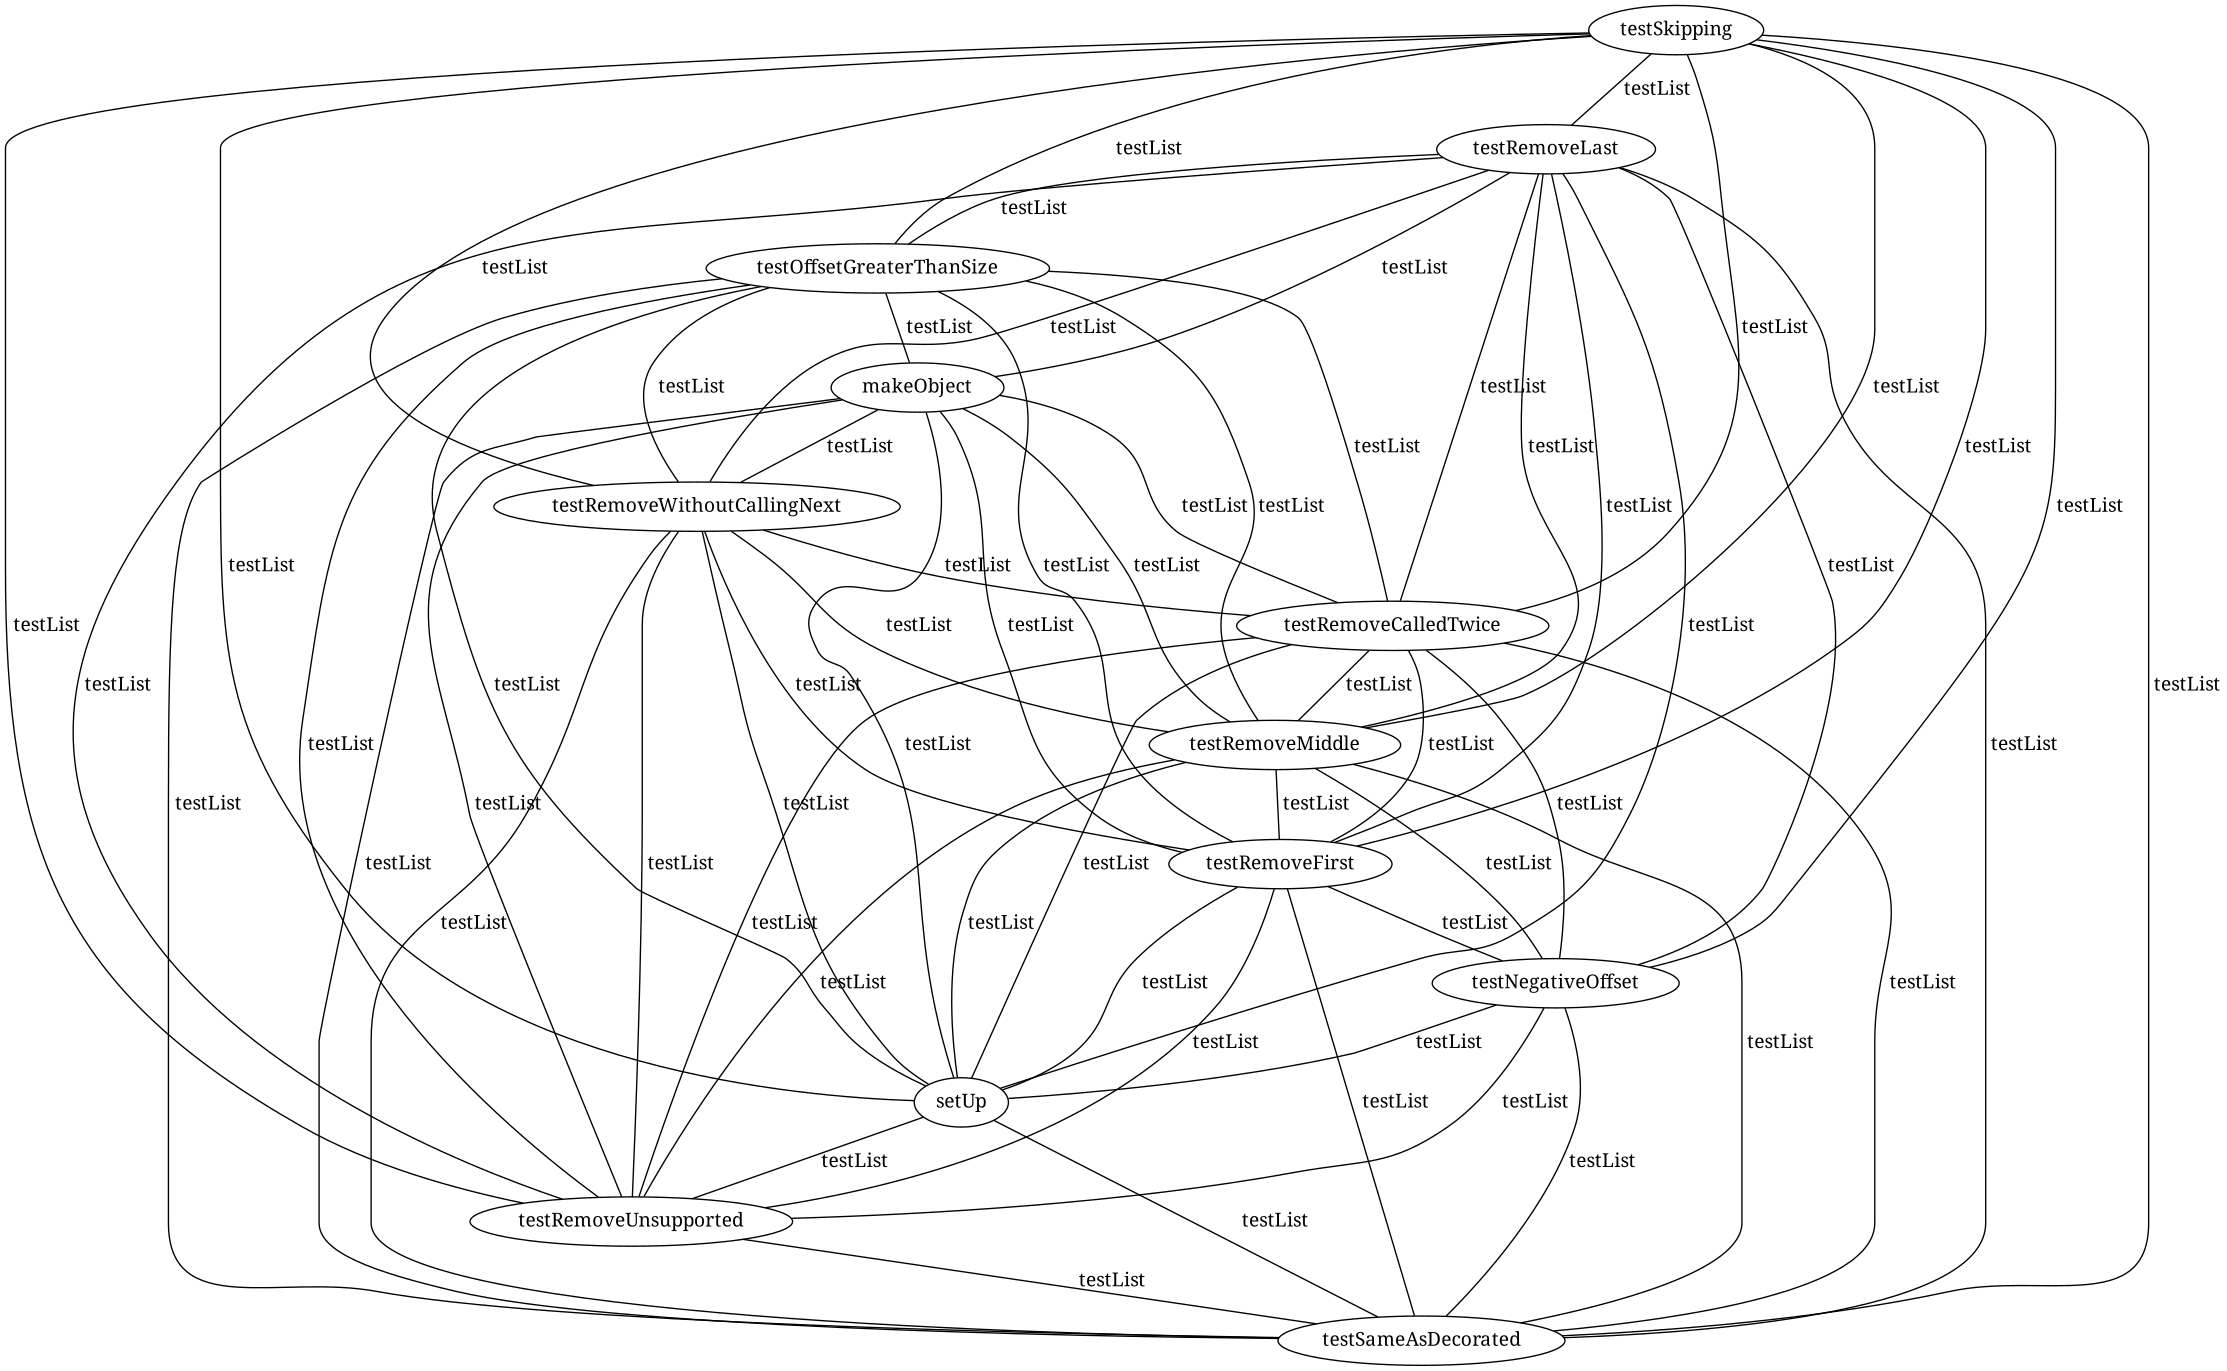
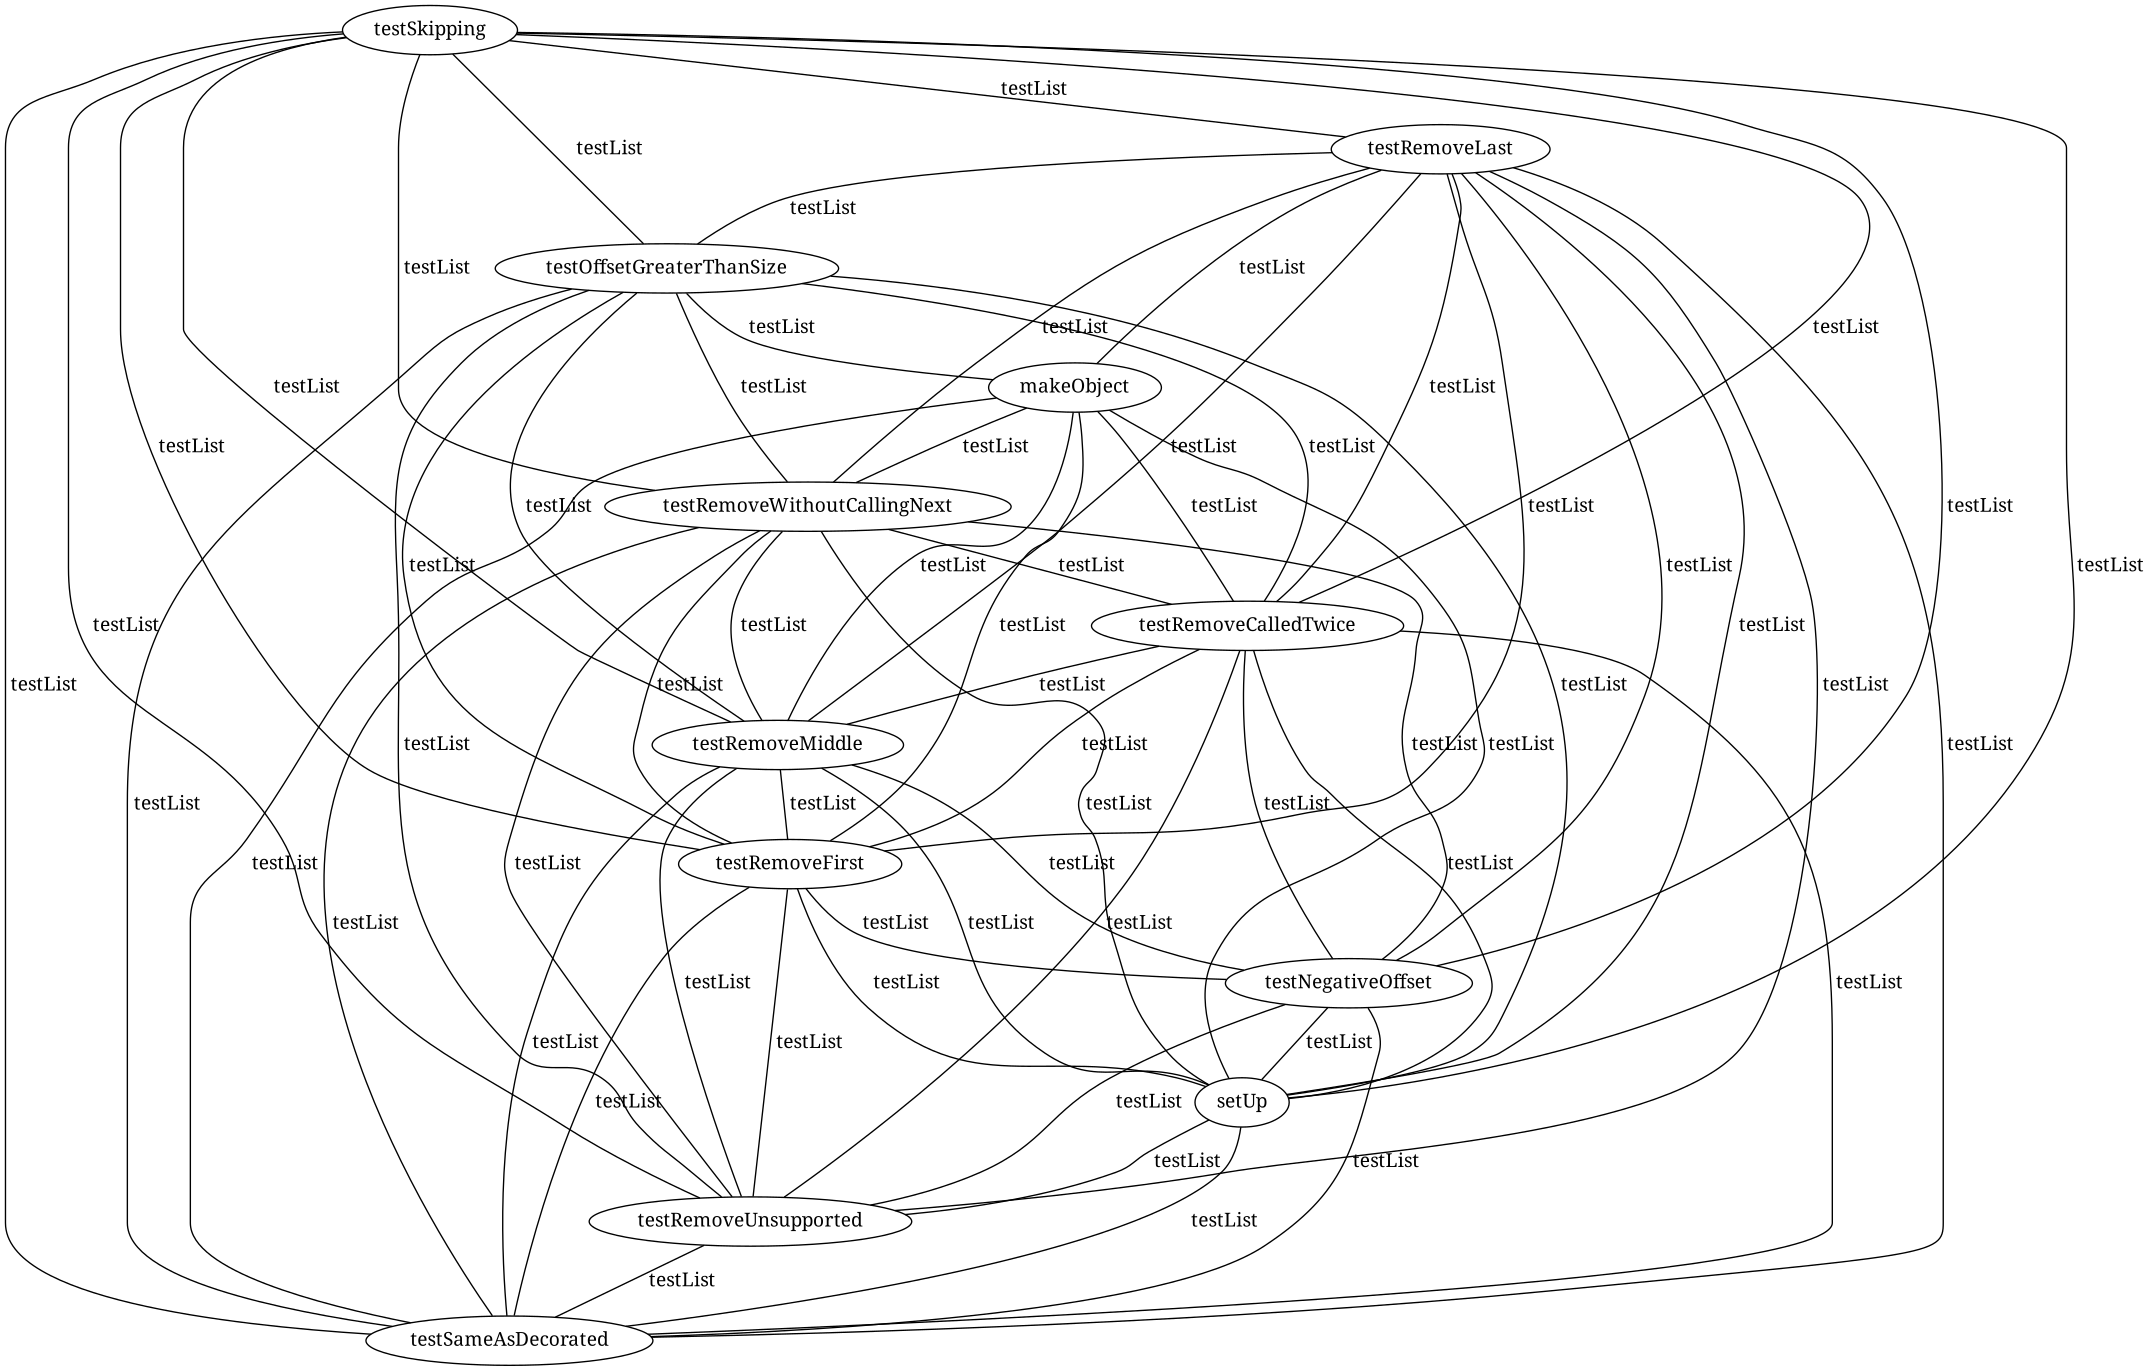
none -> (1389, 587)
(434, 664) -> none
